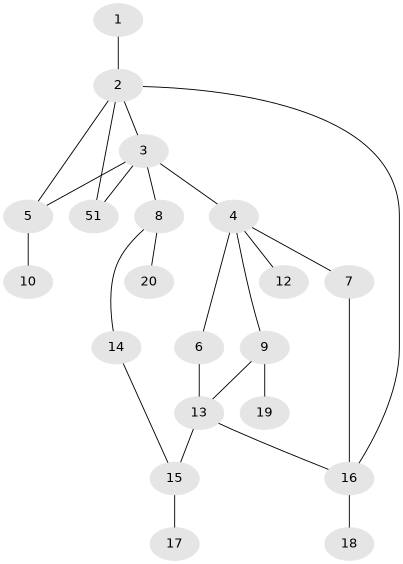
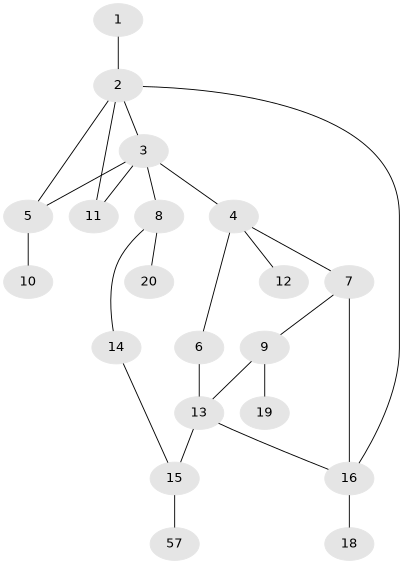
(94, 217) -> (94, 217)
(247, 282) -> (307, 315)
(175, 544) -> (175, 544)
